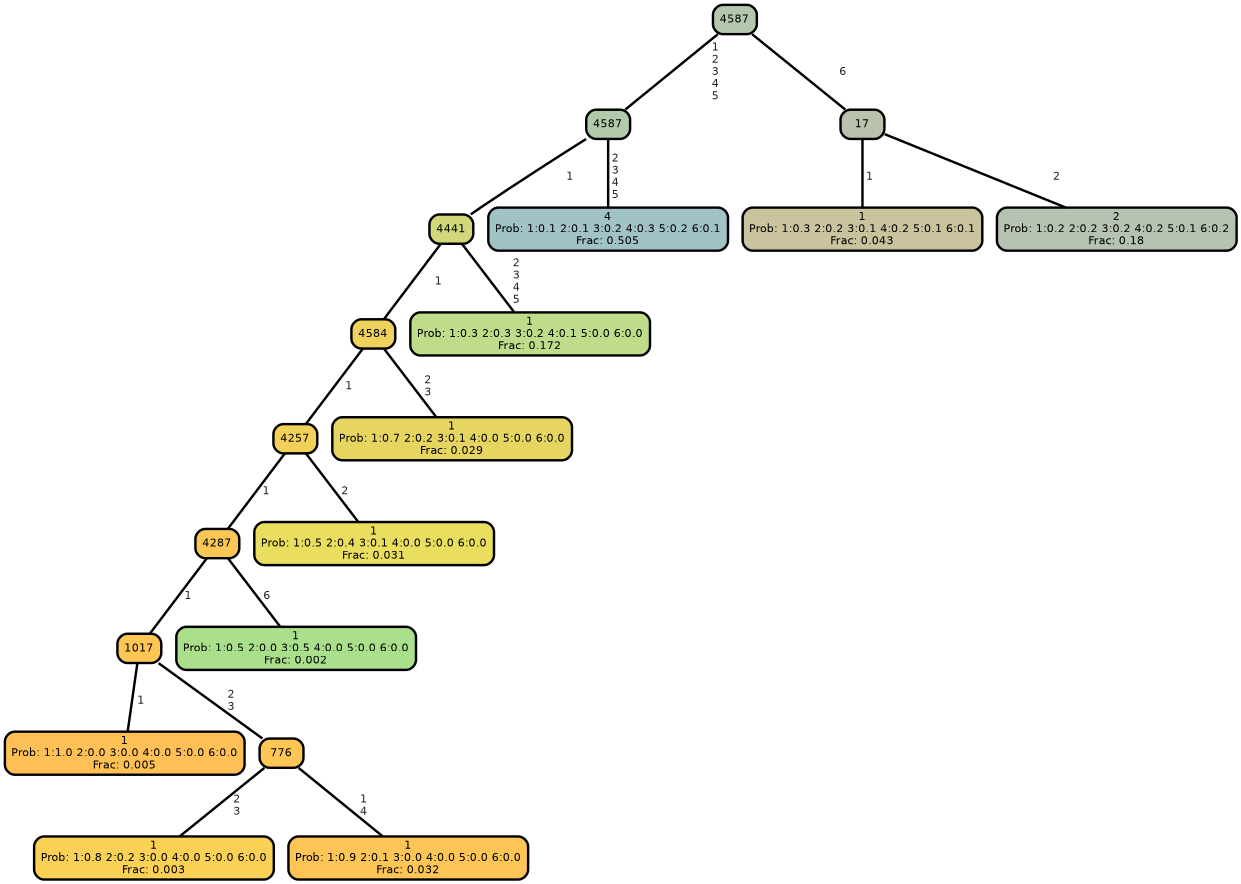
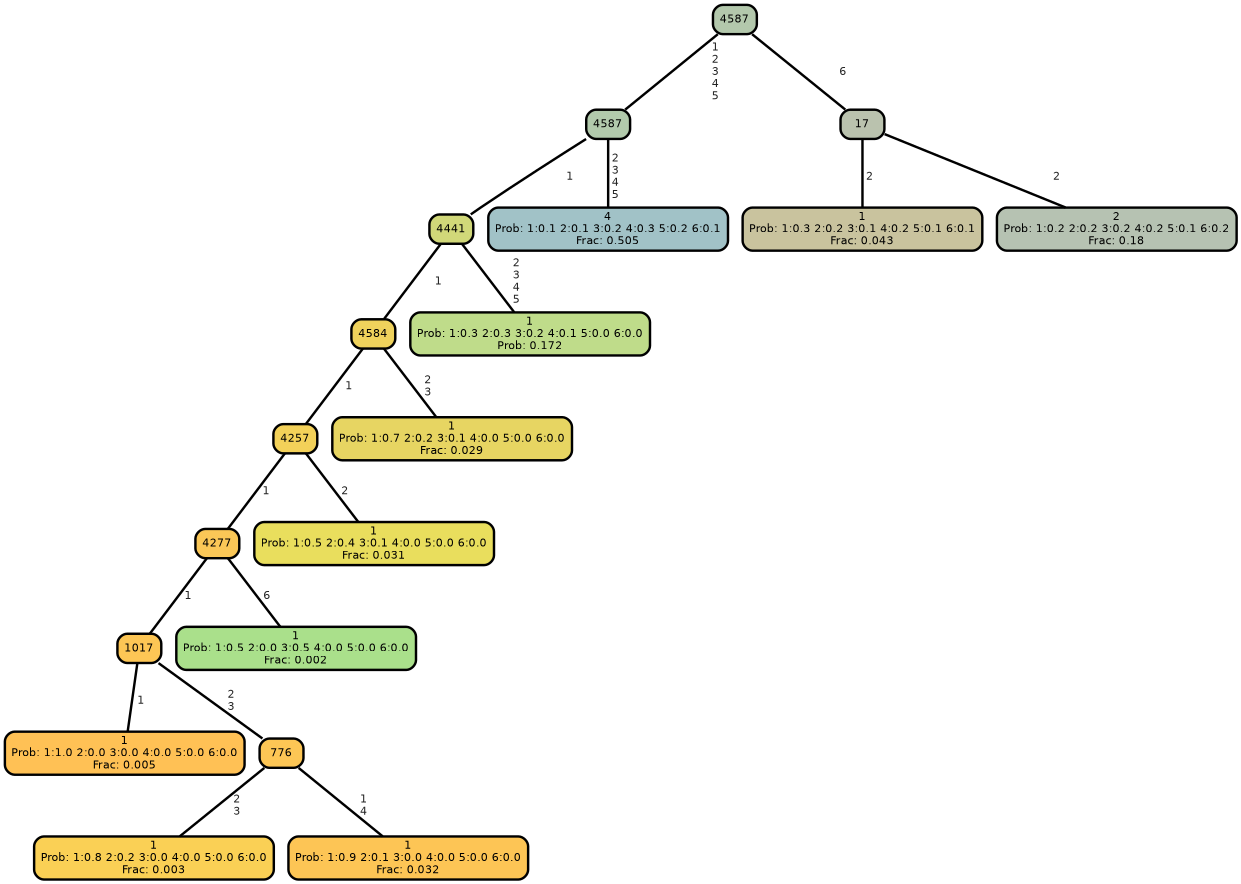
(868, 177) -> (868, 177)
(530, 334) -> (530, 334)
(217, 544) -> (217, 544)
